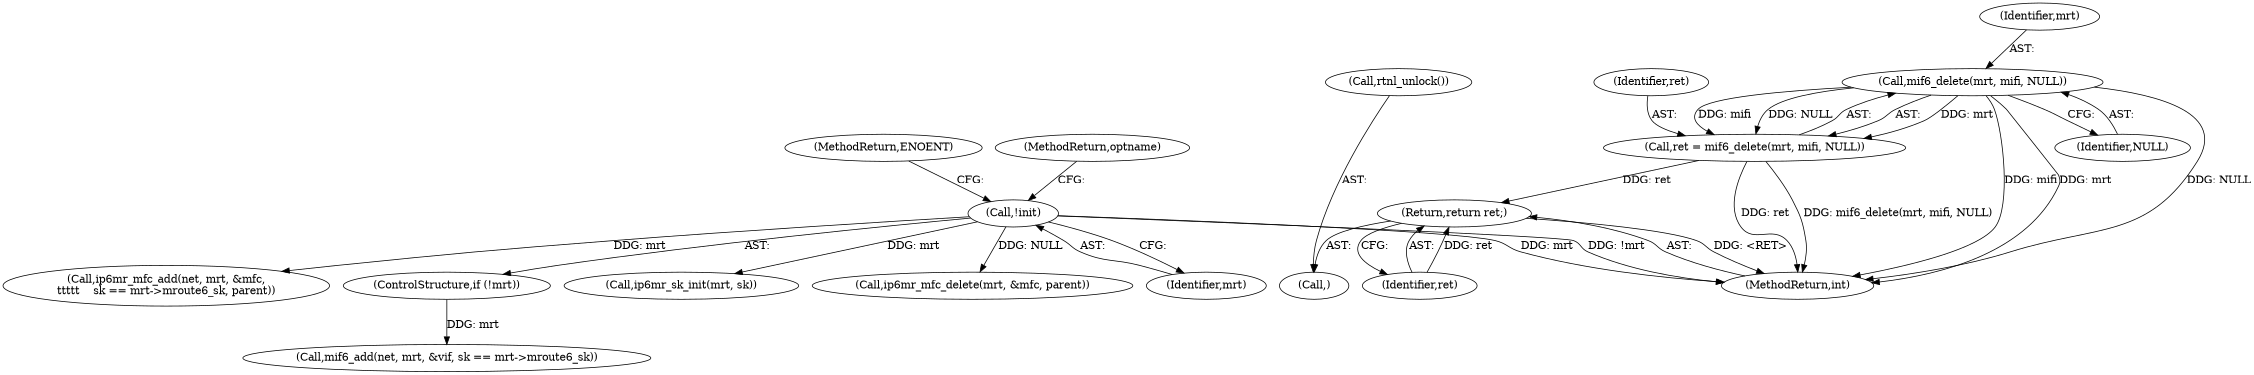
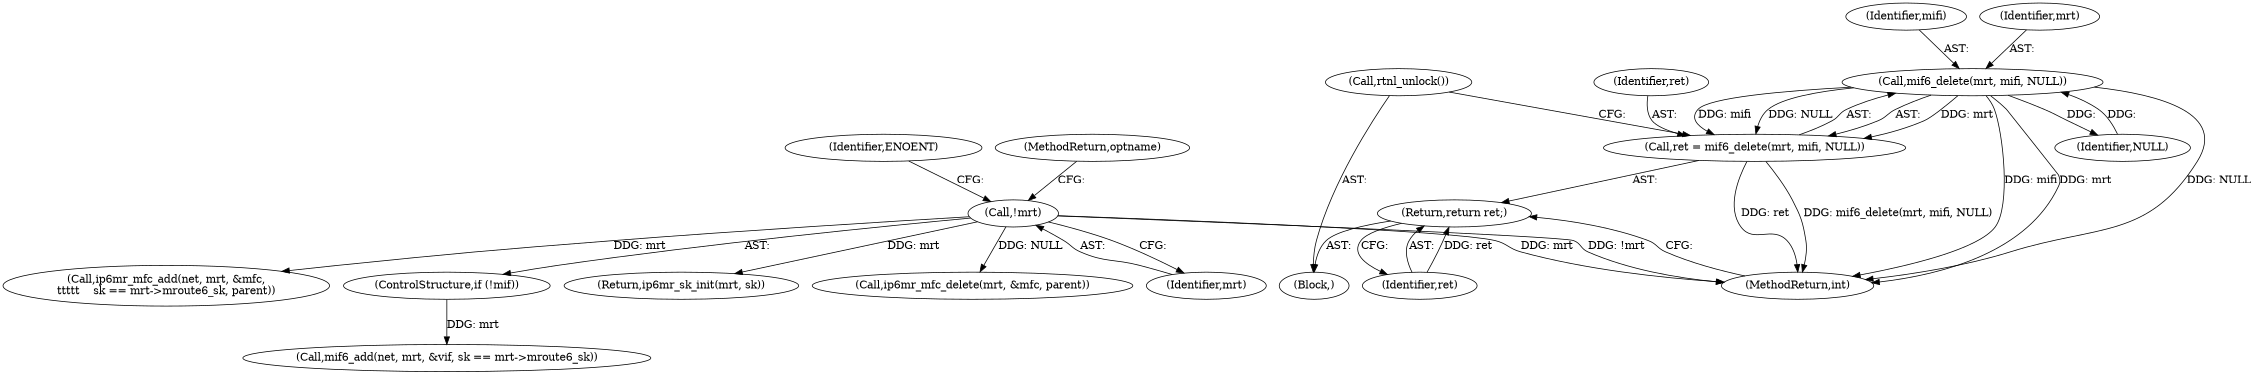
none -> (1906, 17)
none -> (1566, 113)
(2083, 115) -> (2083, 115)
(2123, 115) -> (2123, 115)
(884, 148) -> (884, 148)
(1647, 181) -> (1647, 181)
(1013, 213) -> (1013, 213)
(1646, 230) -> none
(1681, 246) -> (1681, 246)
(447, 286) -> (447, 286)
(681, 286) -> (681, 286)
(1314, 286) -> (1314, 286)
